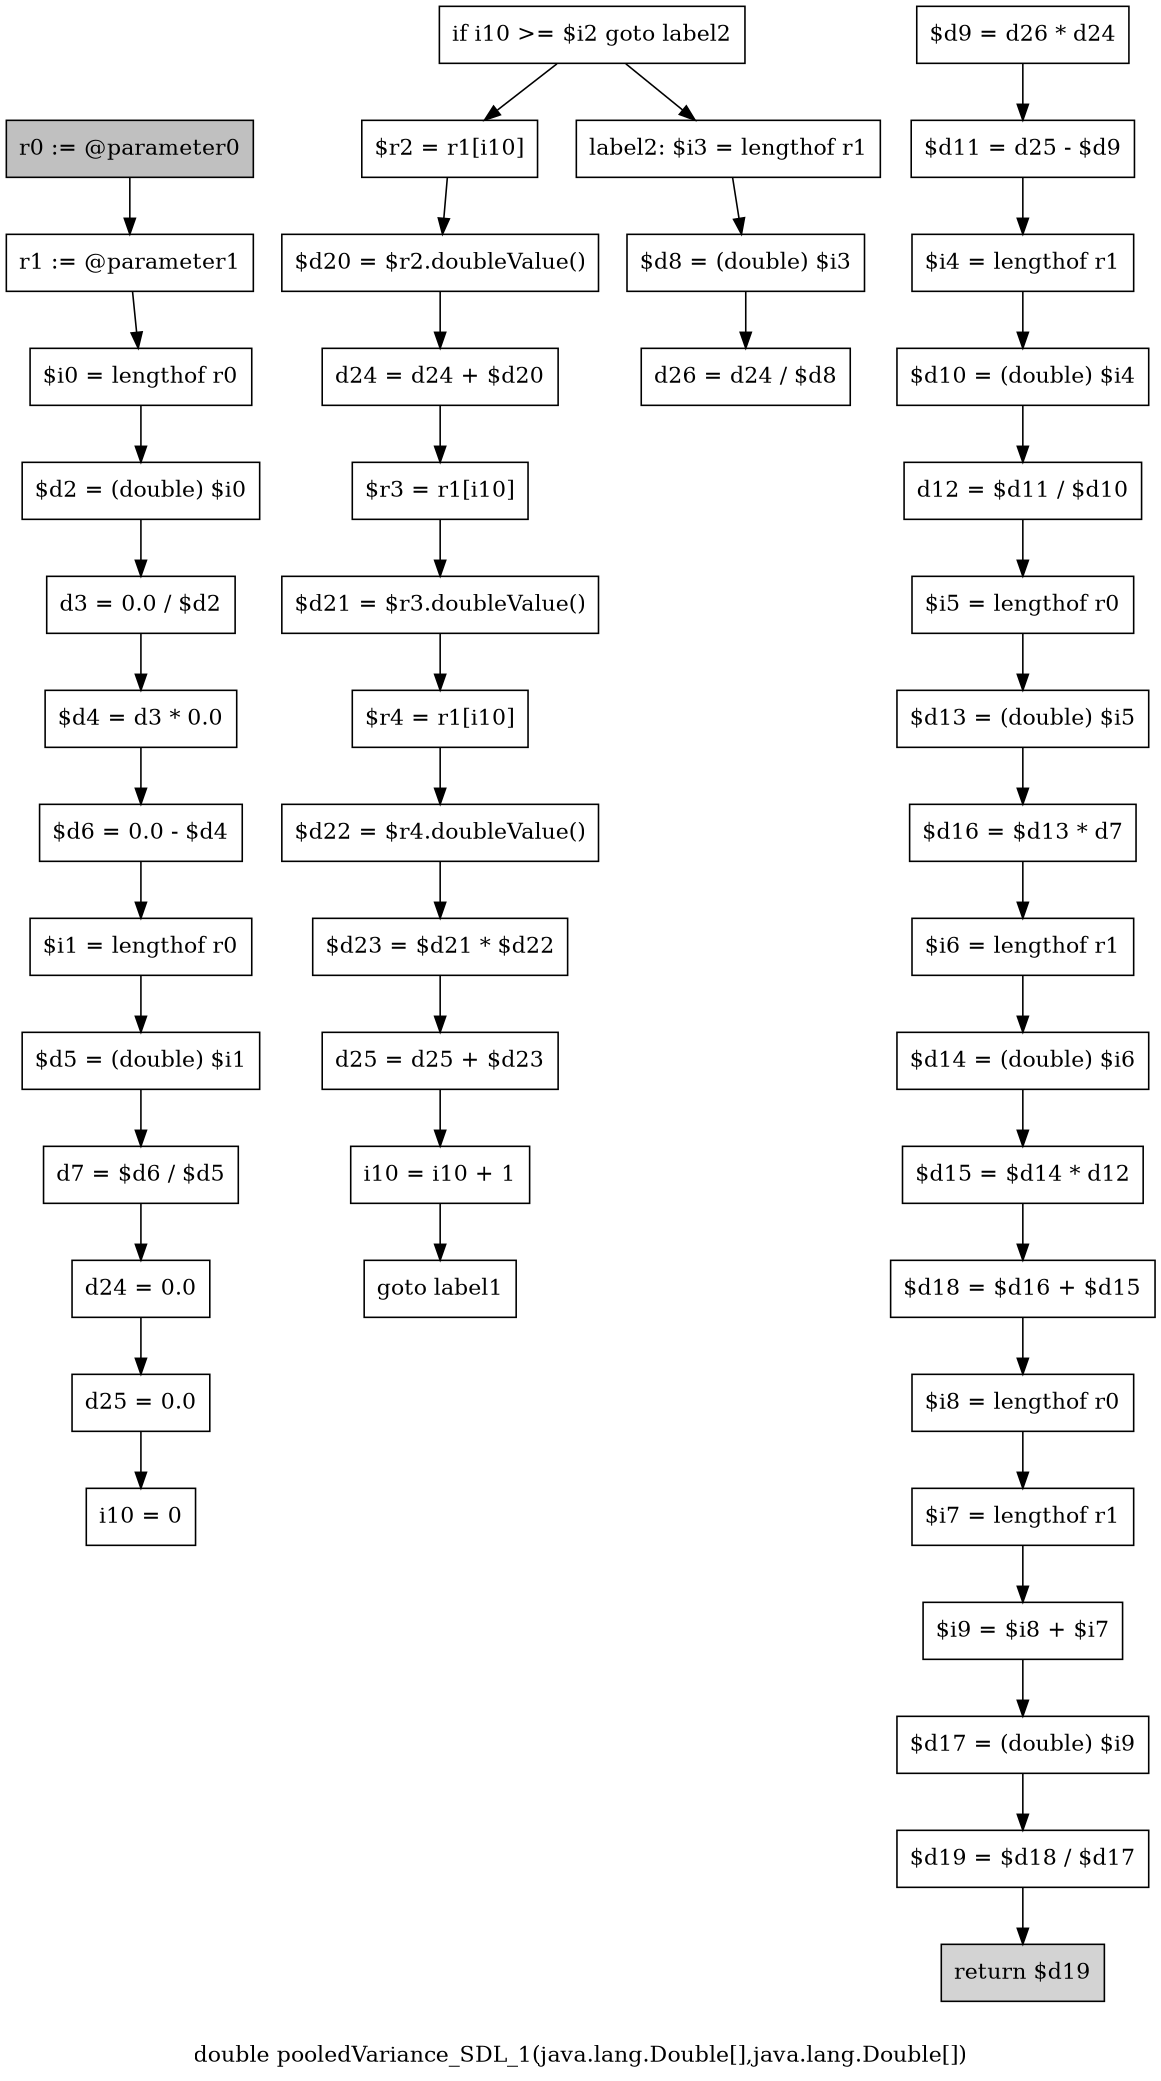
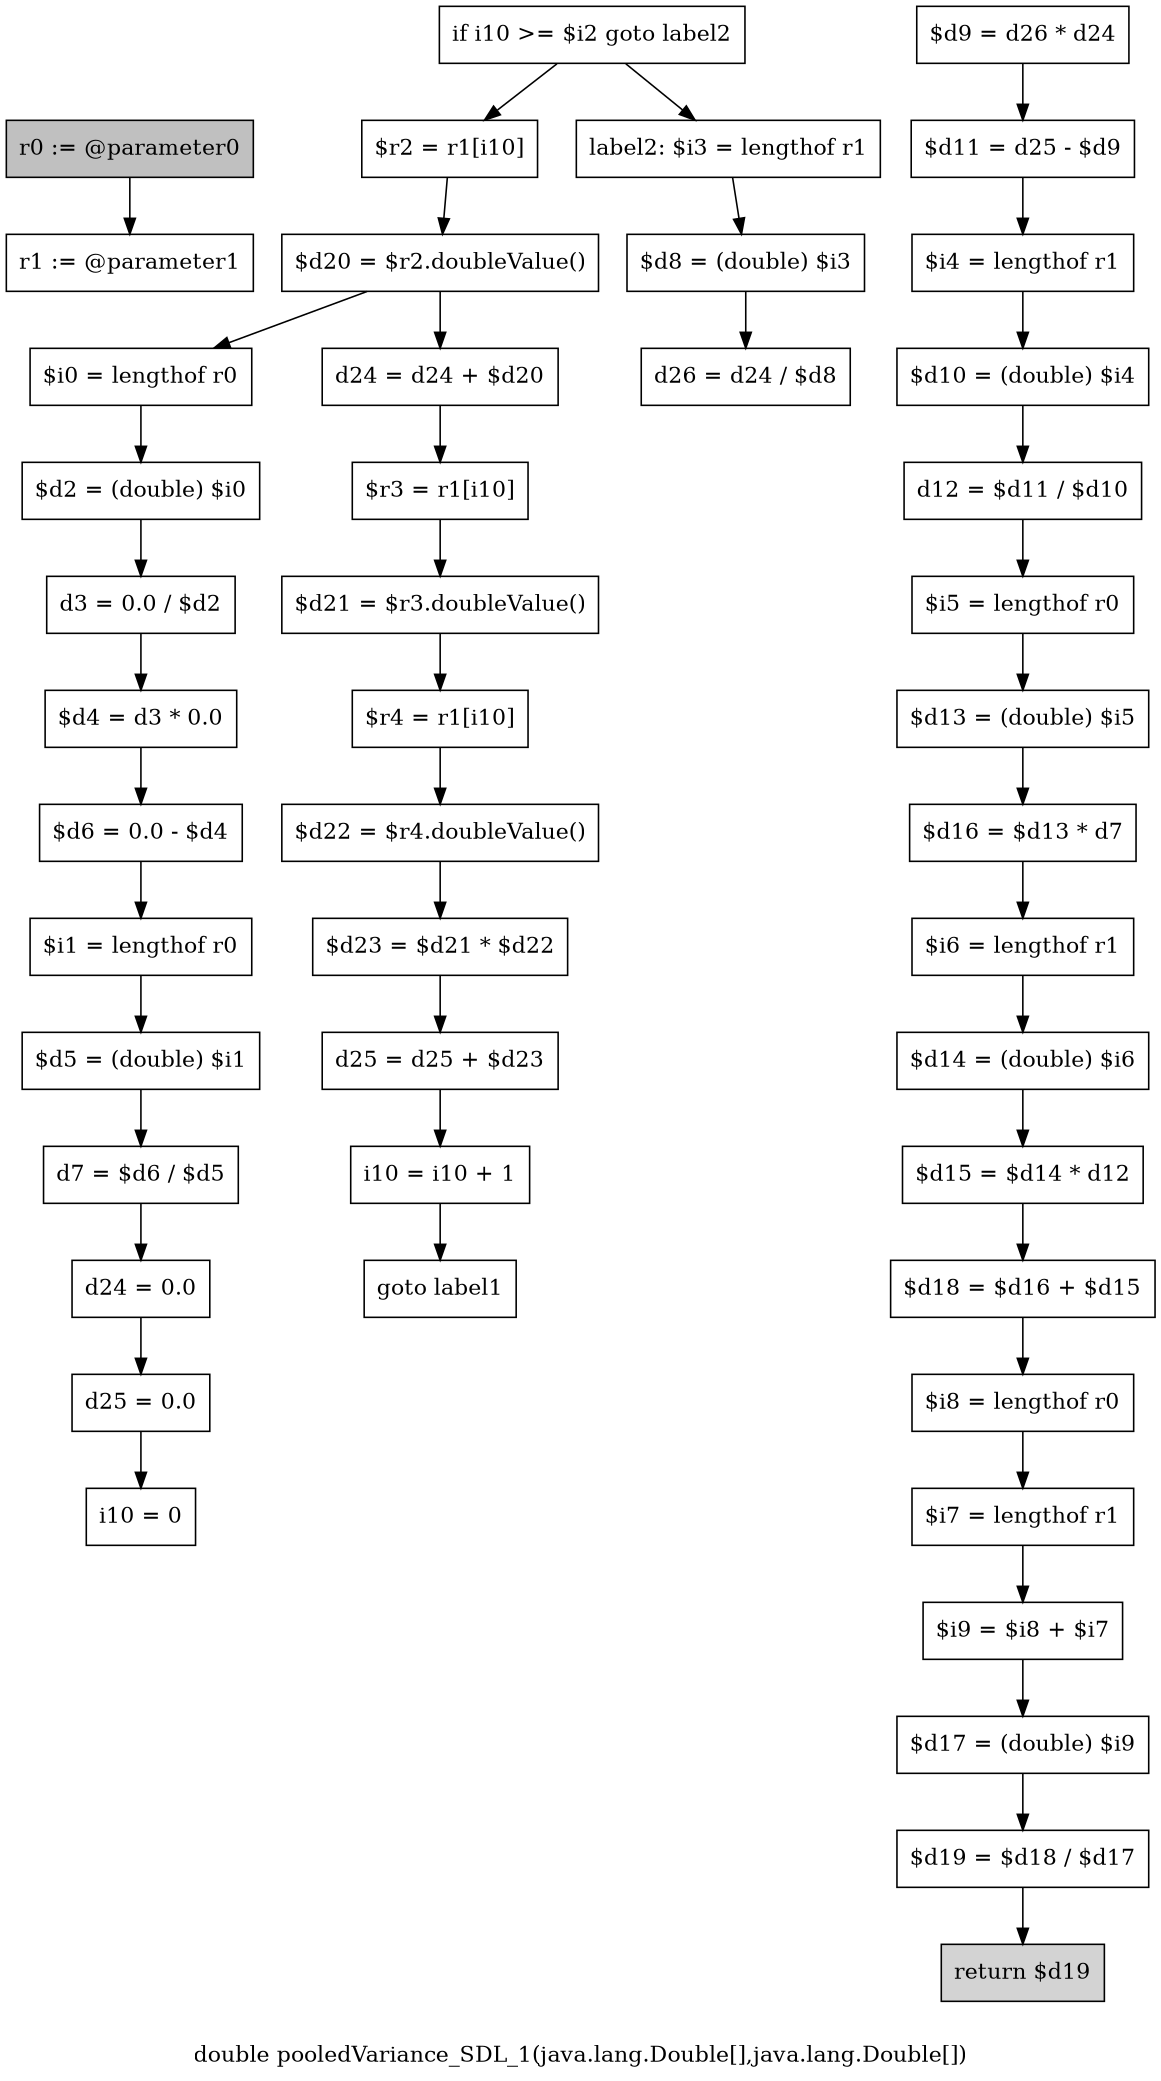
(135, 312) -> (298, 317)
